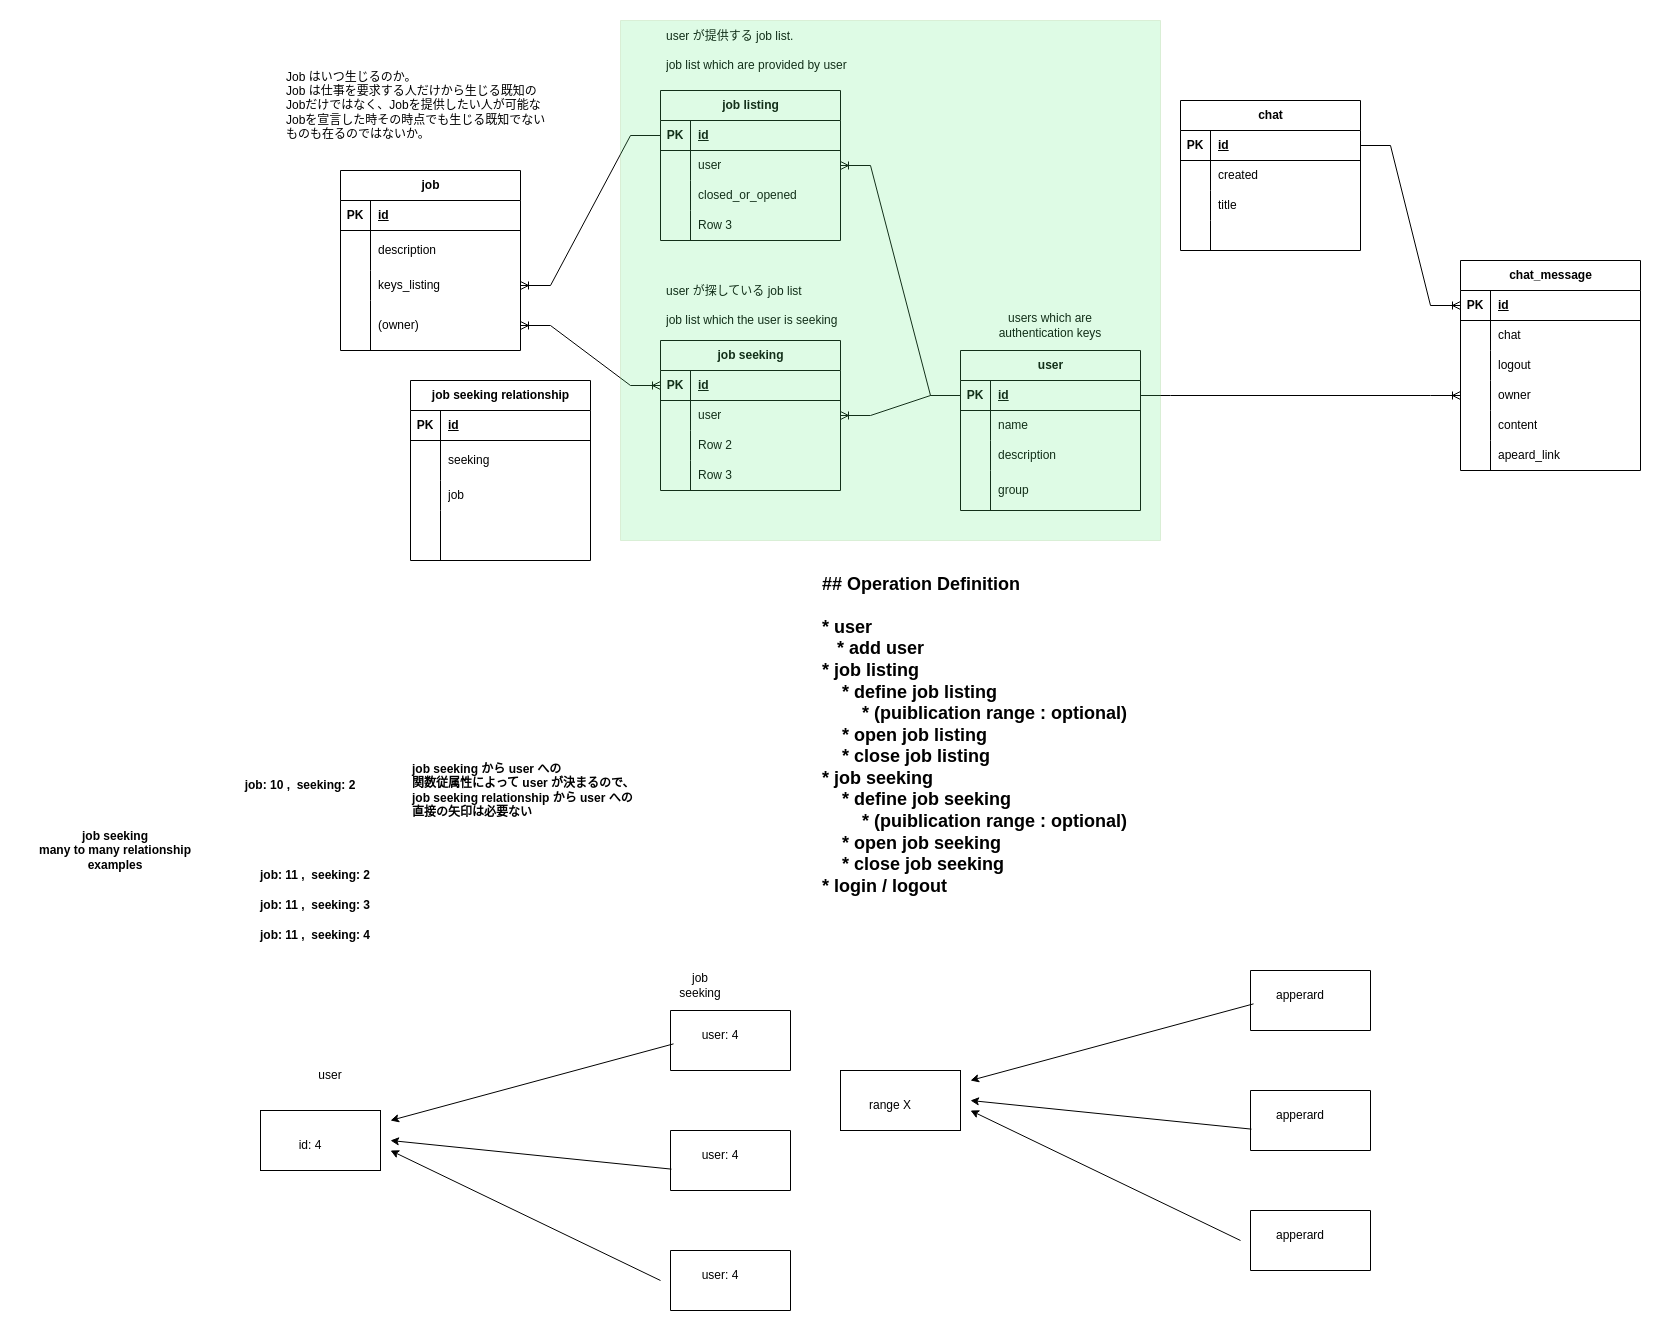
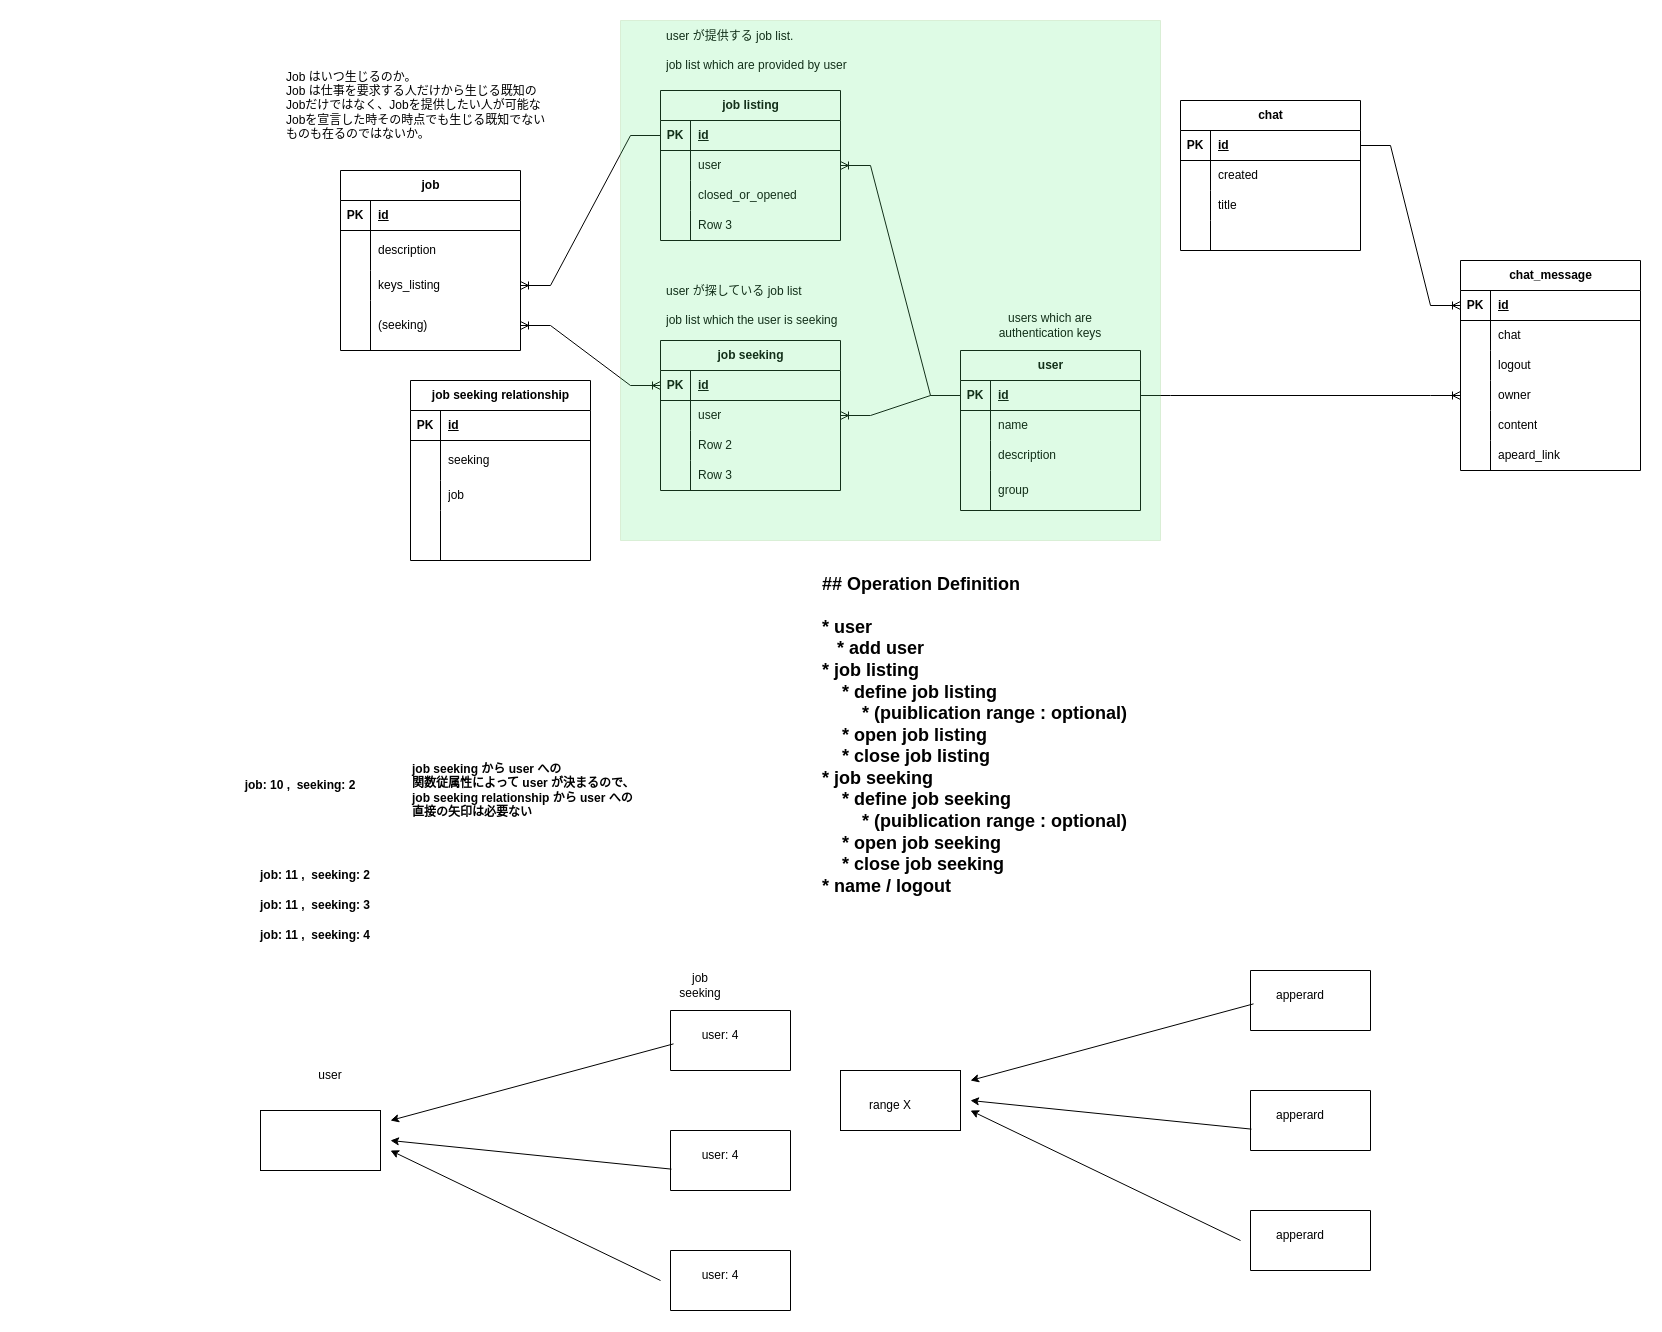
(402, 326) -> (407, 326)
(916, 736) -> (916, 736)
(116, 851) -> none
(311, 1146) -> none
